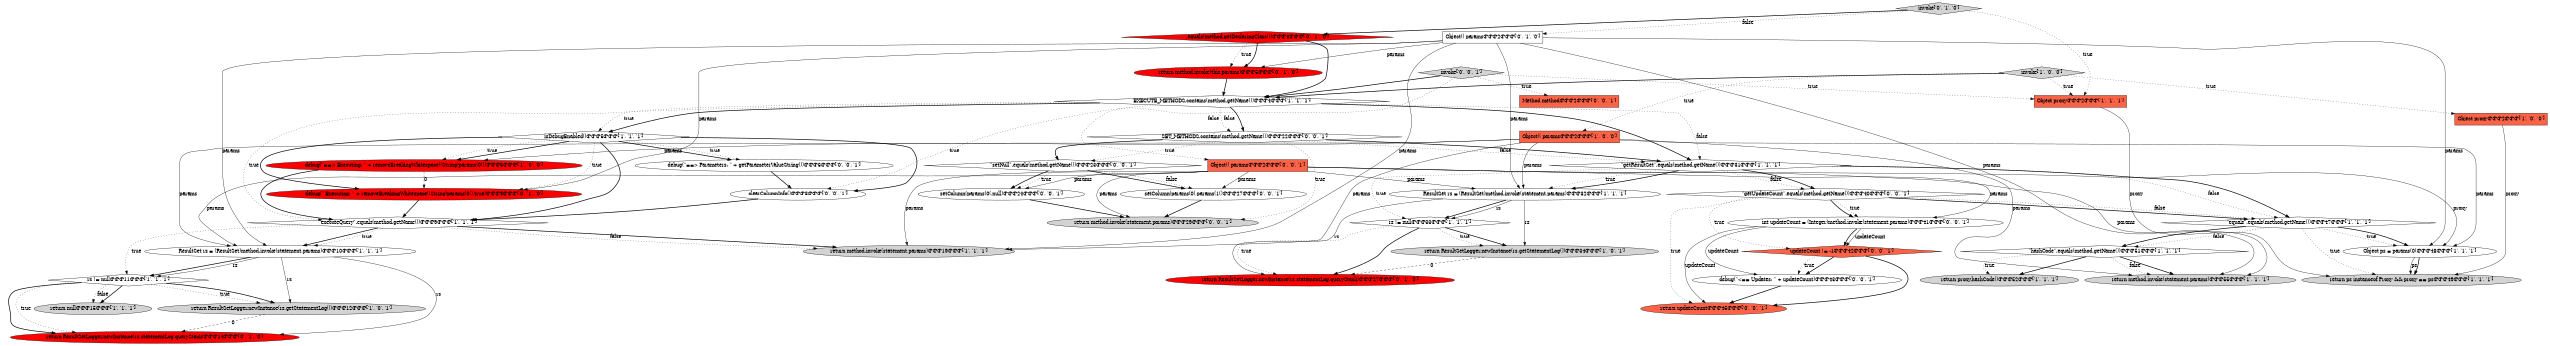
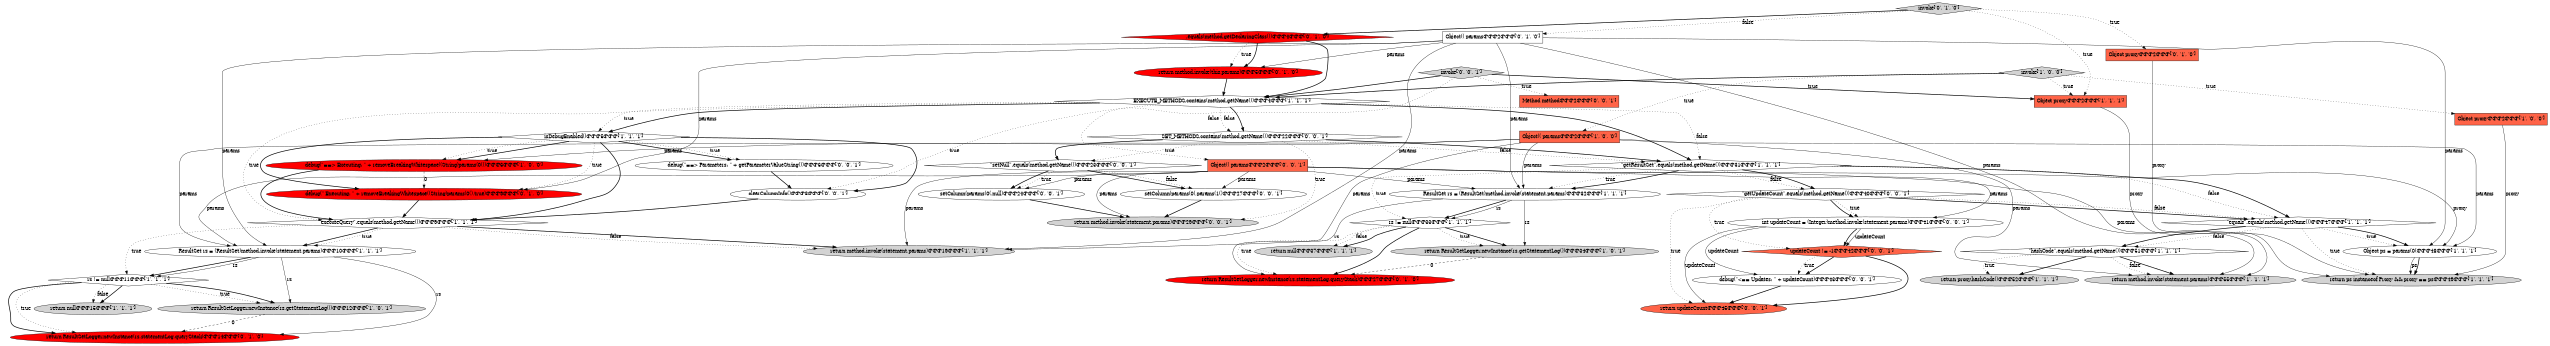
none -> (2152, 55)
(1761, 87) -> (1761, 87)
none -> (1313, 251)
